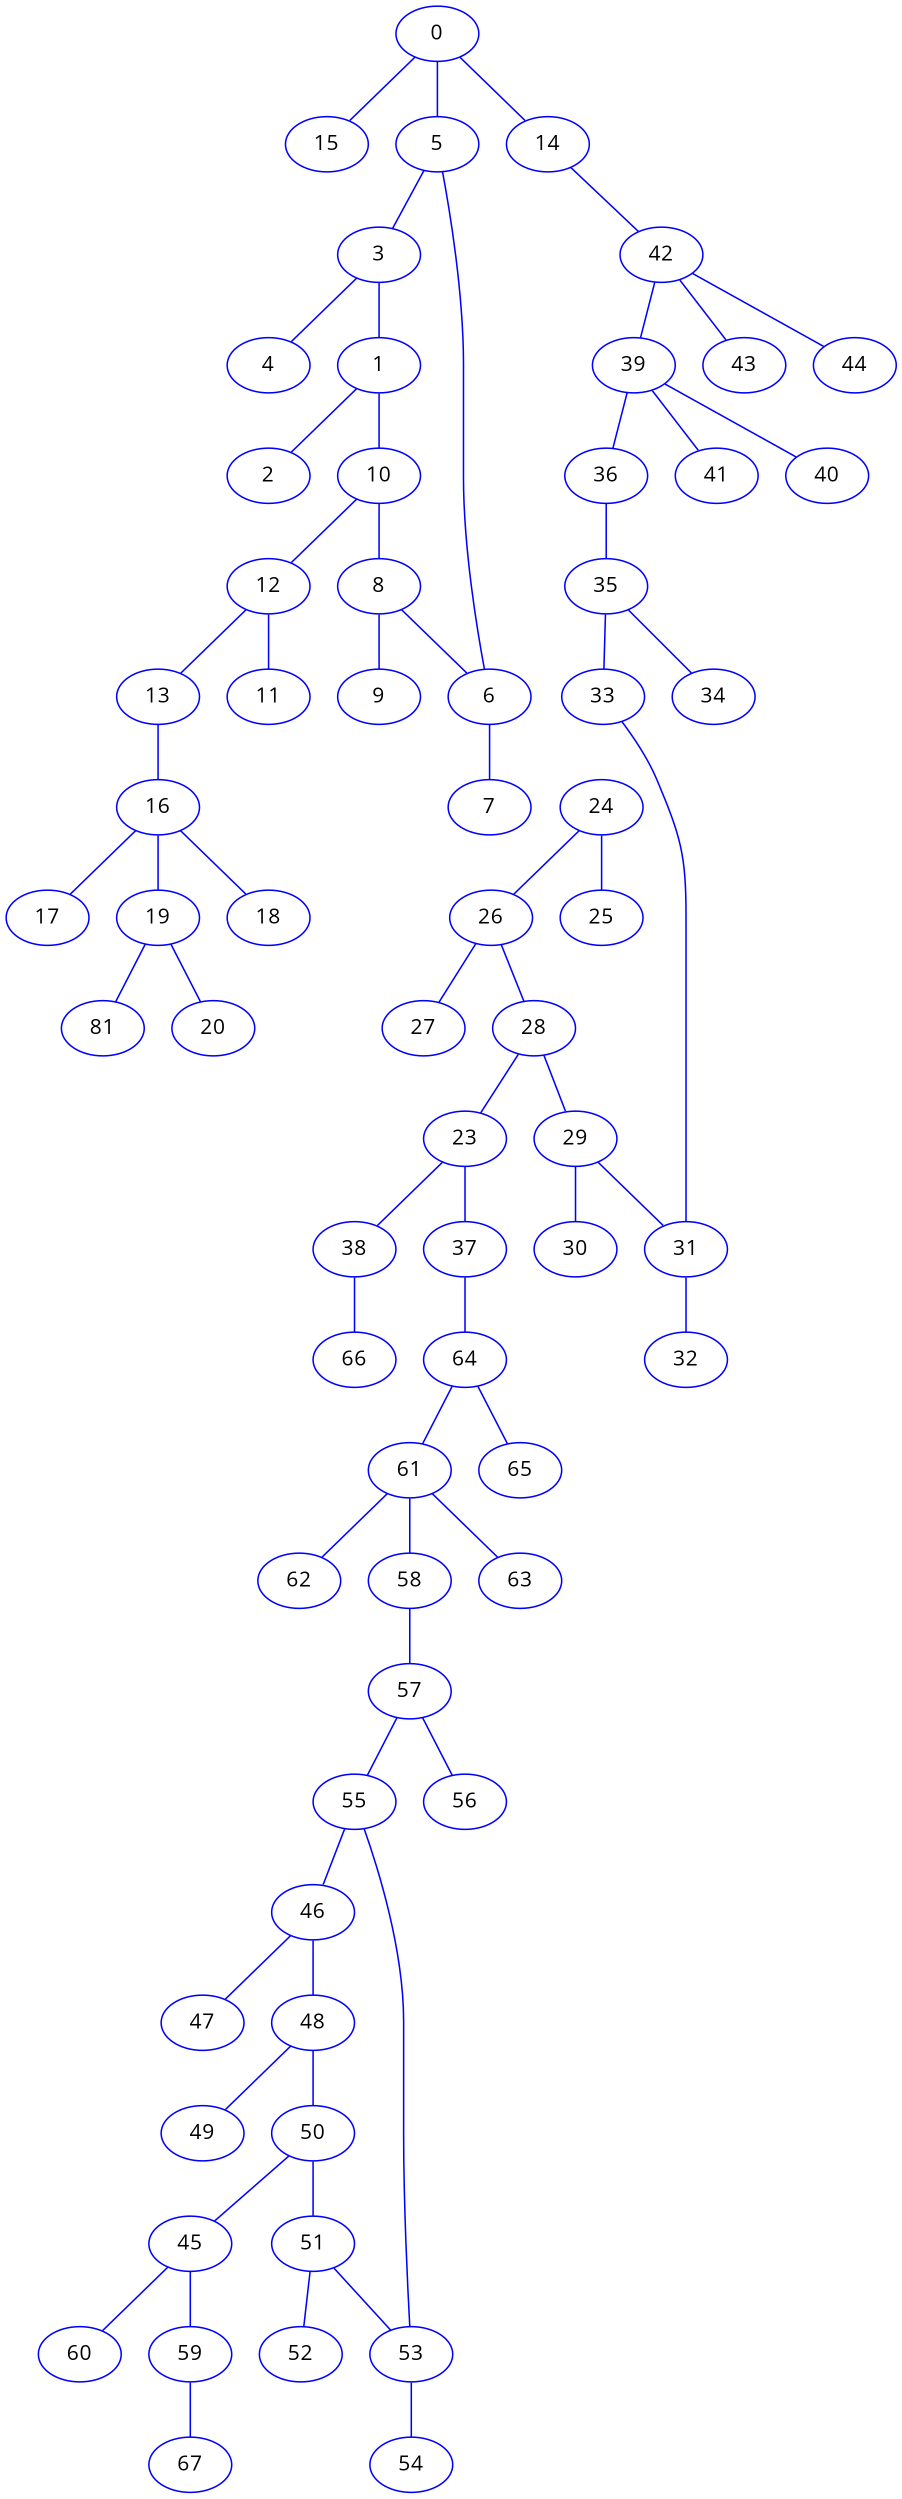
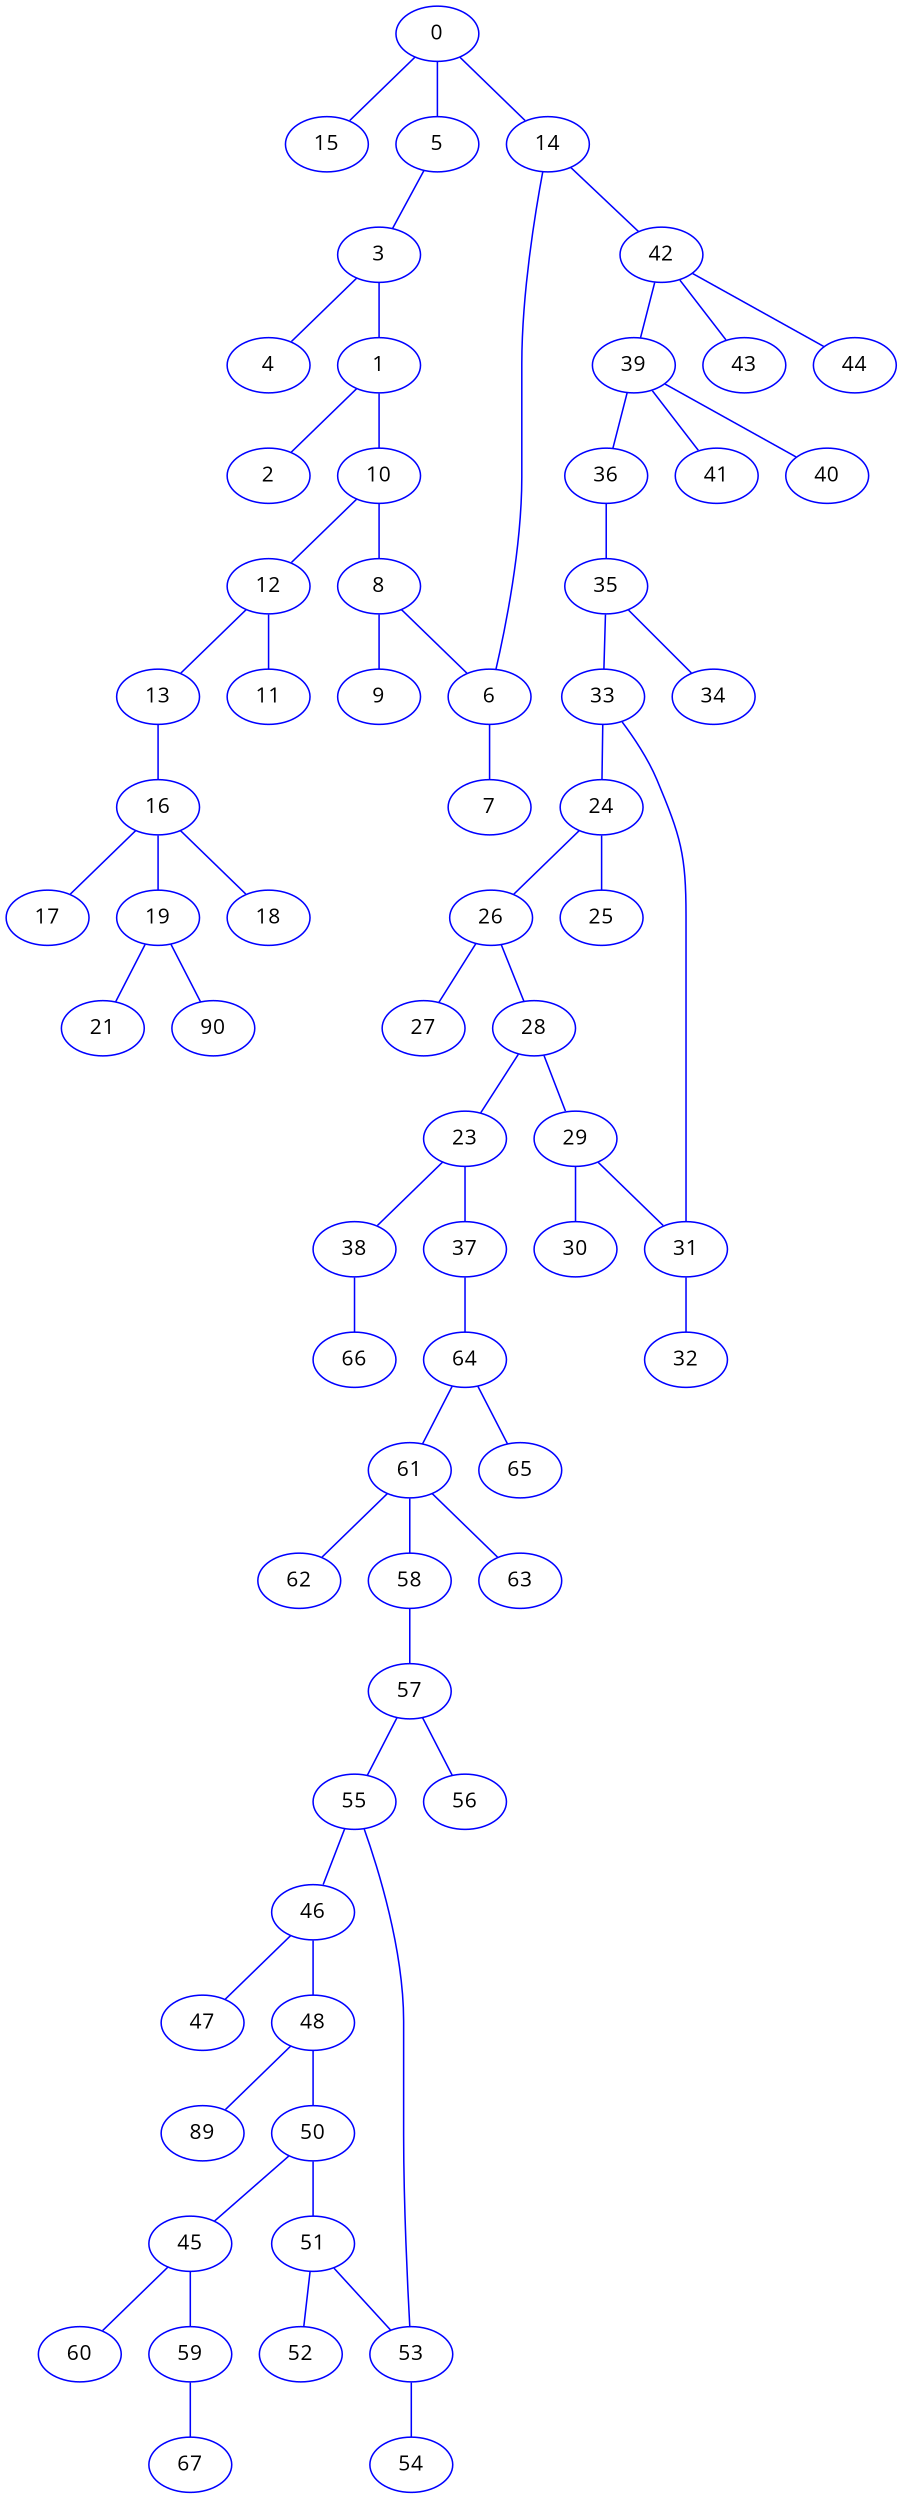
(463, 421) -> (522, 421)
none -> (602, 752)
(103, 1028) -> (103, 1028)
(213, 1028) -> (213, 1028)
(203, 2133) -> (203, 2133)
